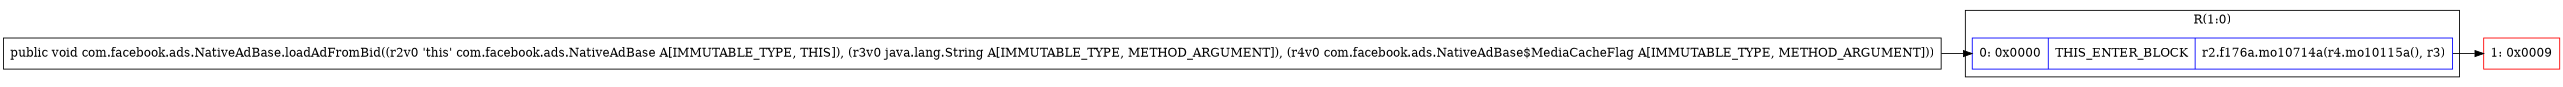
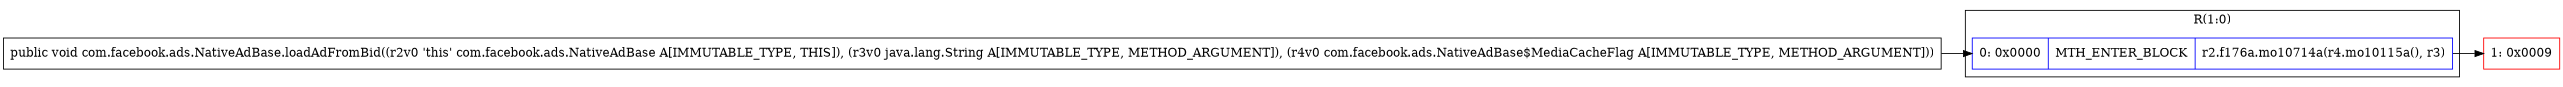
(2122, 53) -> (2122, 53)
